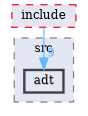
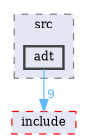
(44, 46) -> (44, 86)
